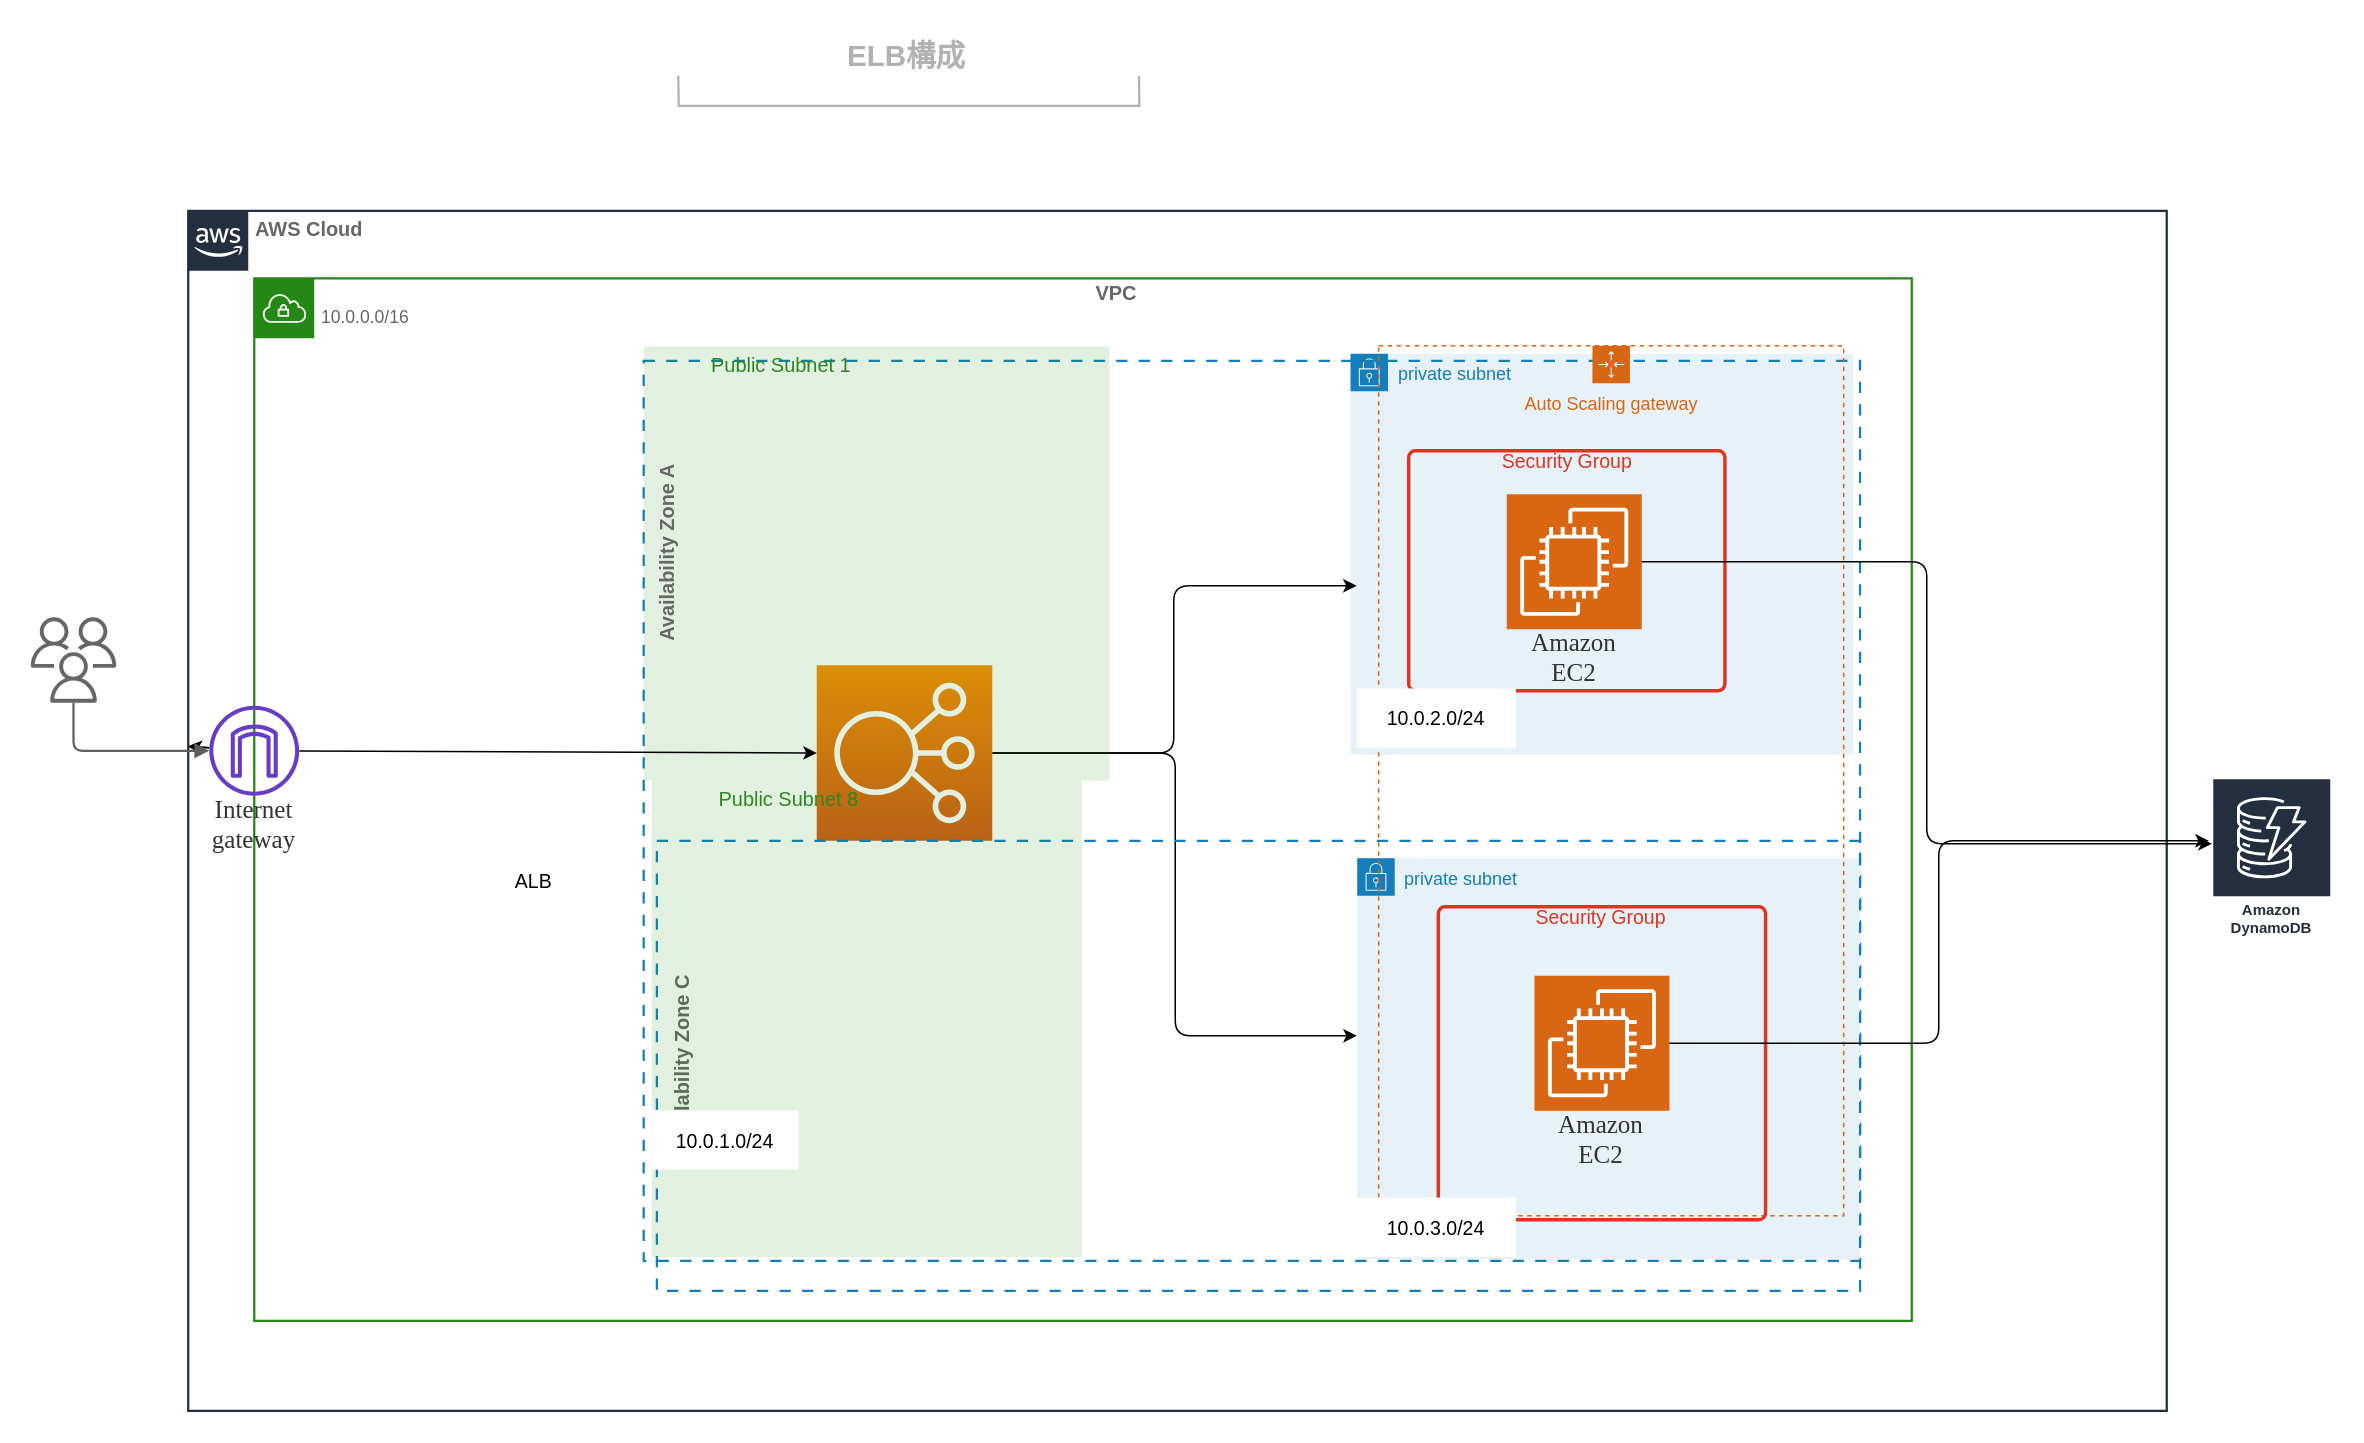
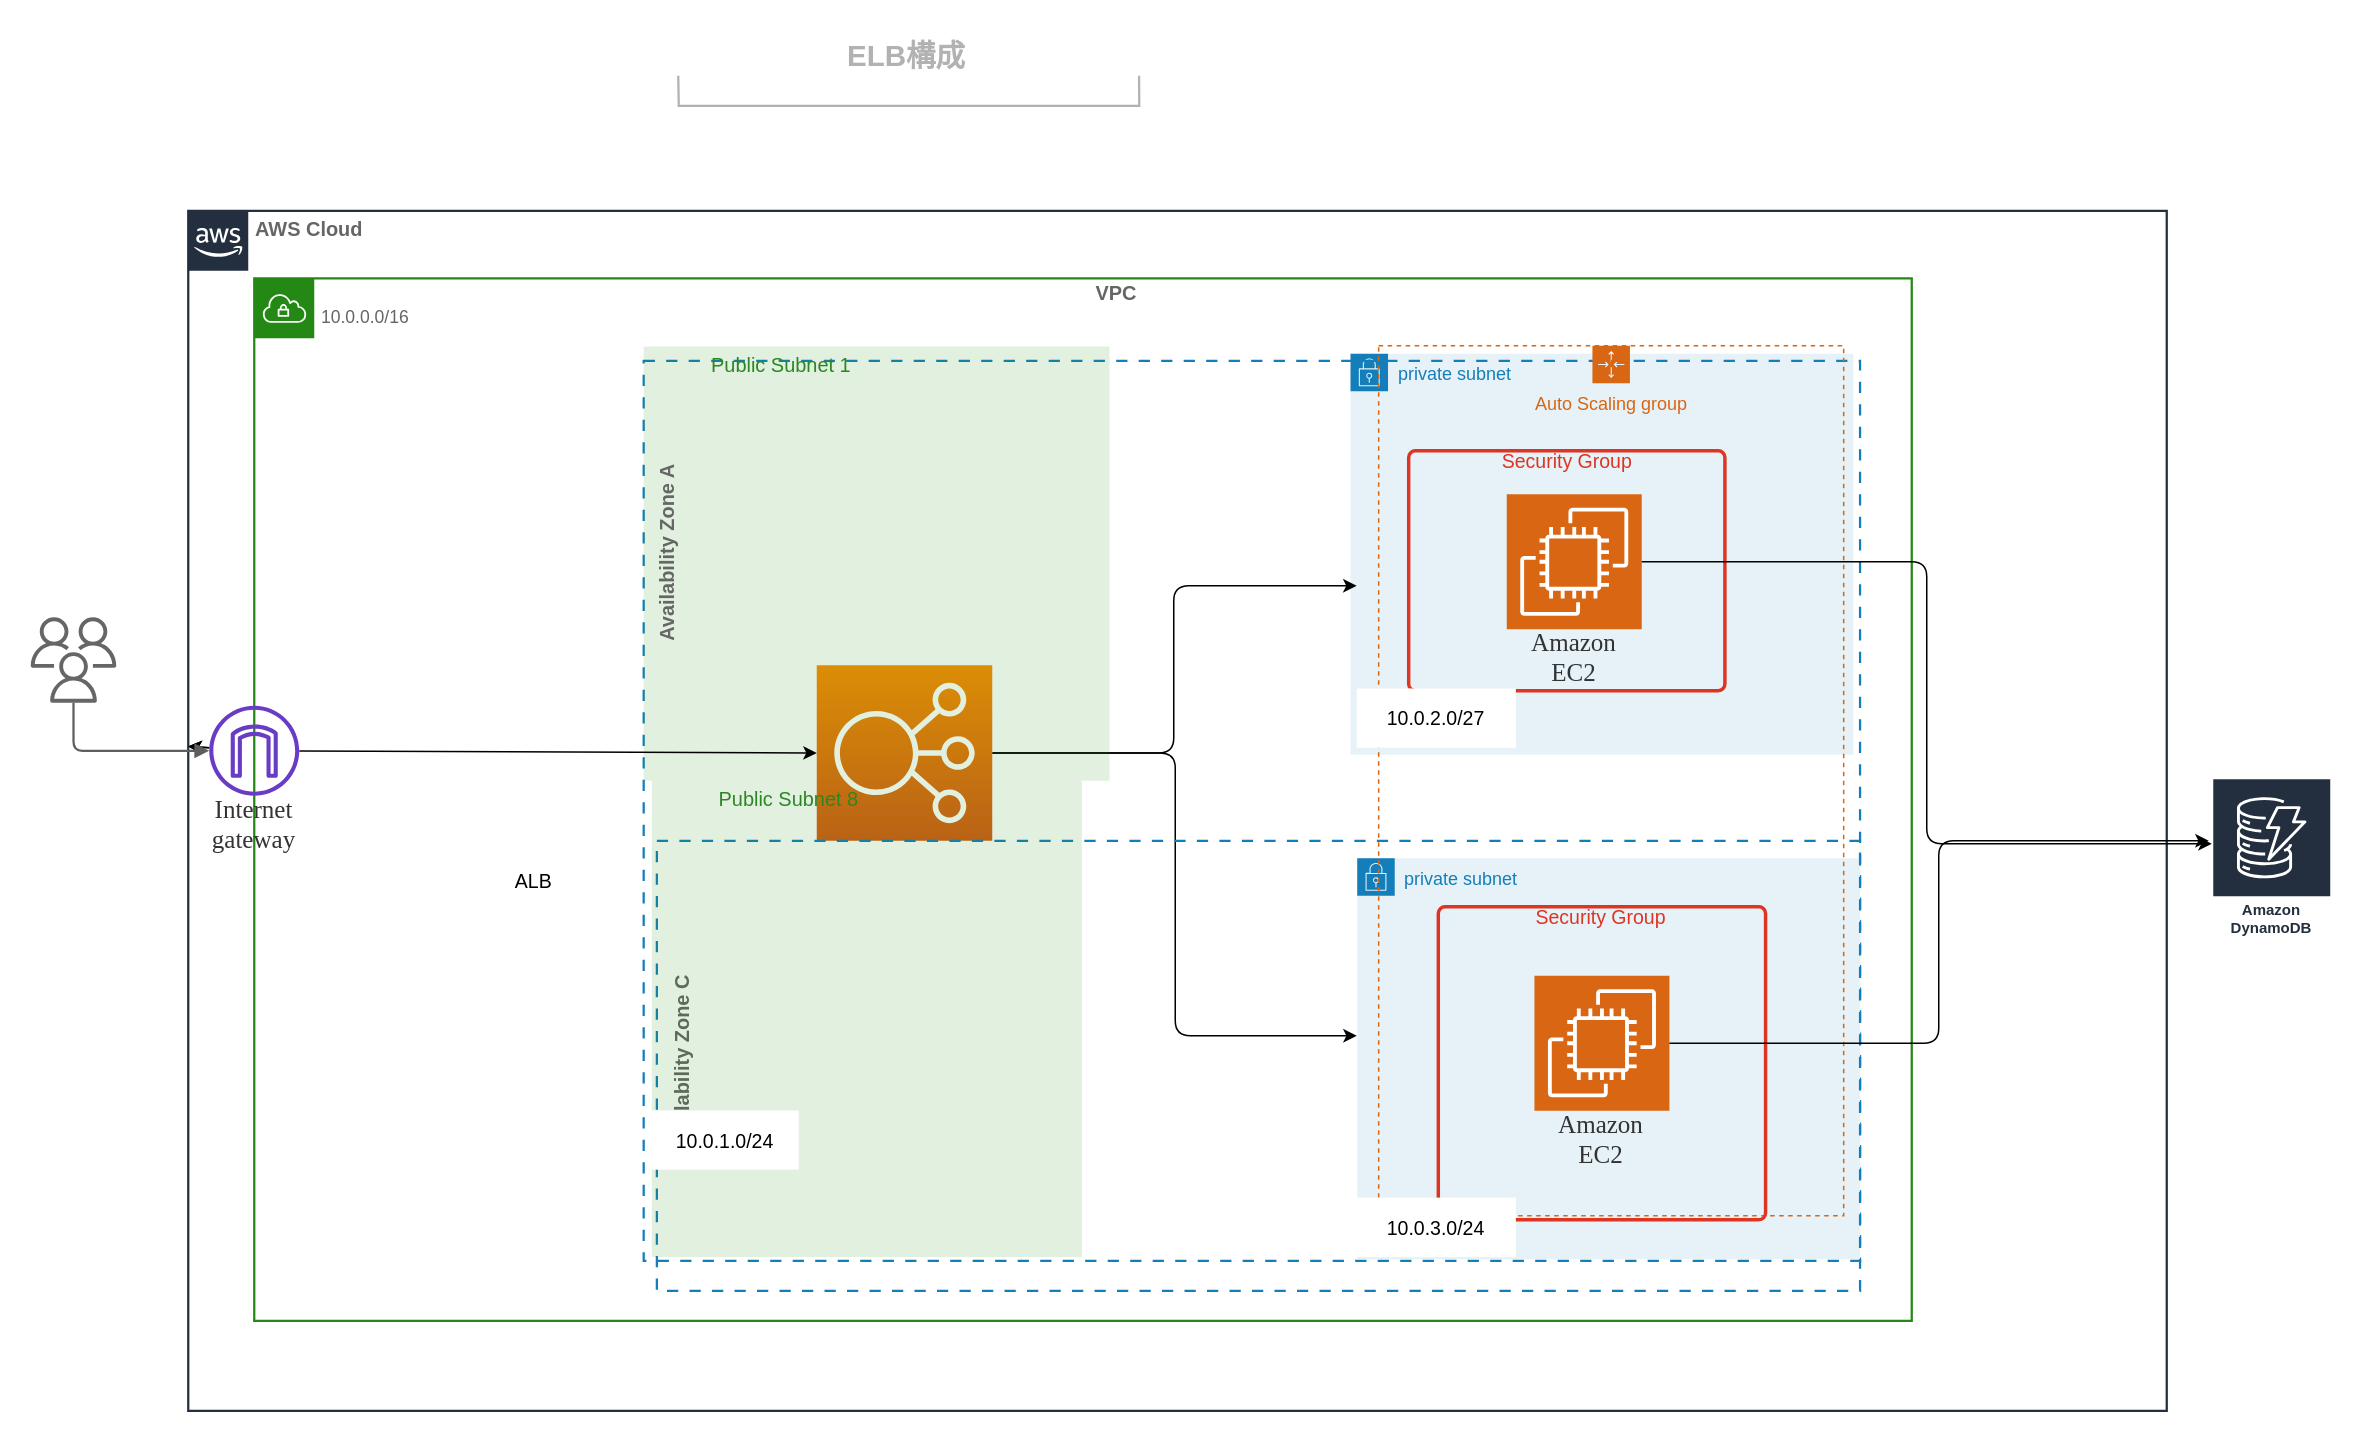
(1612, 405) -> (1612, 405)
(1436, 718) -> (1436, 718)
